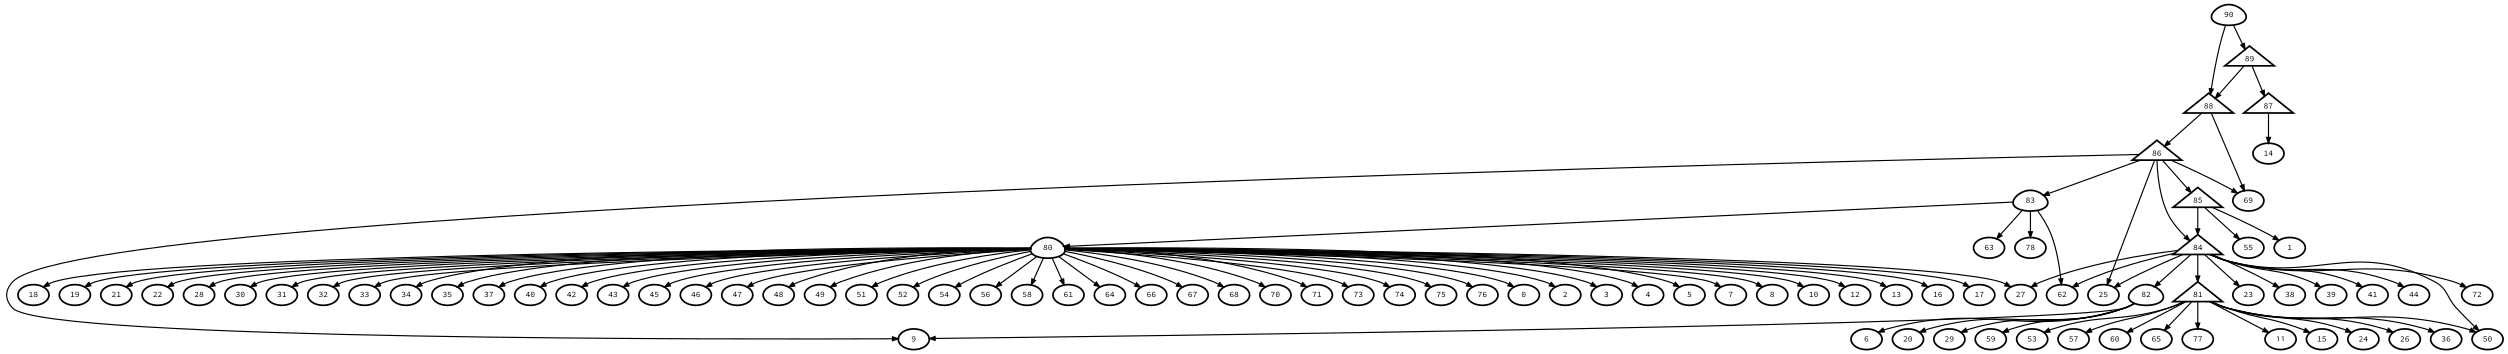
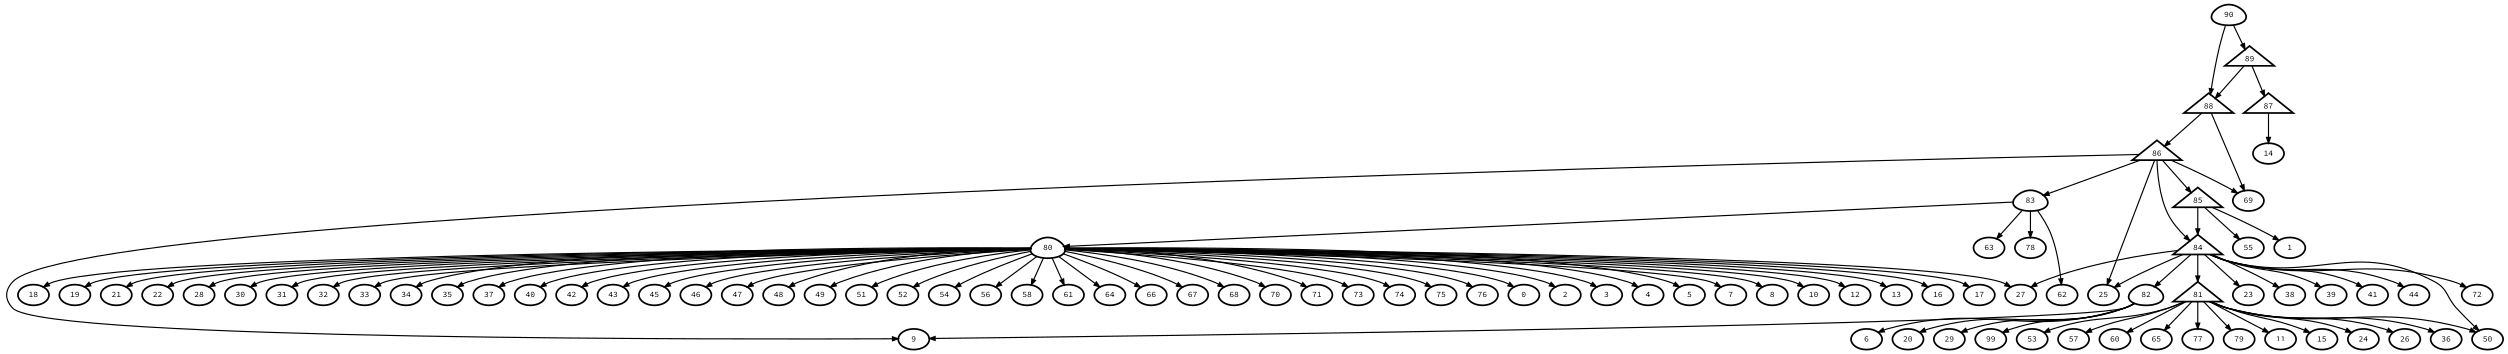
(2125, 266) -> none
(1991, 339) -> (1991, 339)
none -> (2239, 339)
